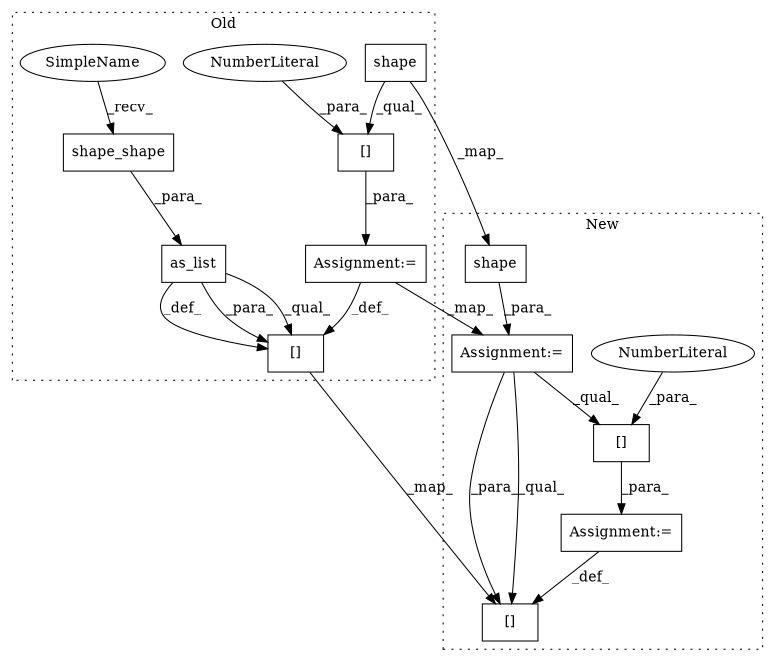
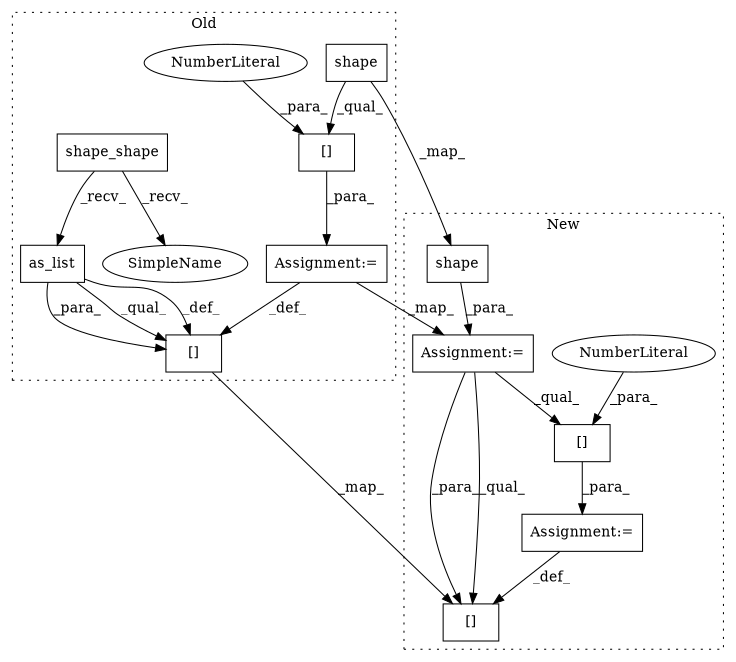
(104, 103) -> (141, 204)
(178, 197) -> (104, 197)
